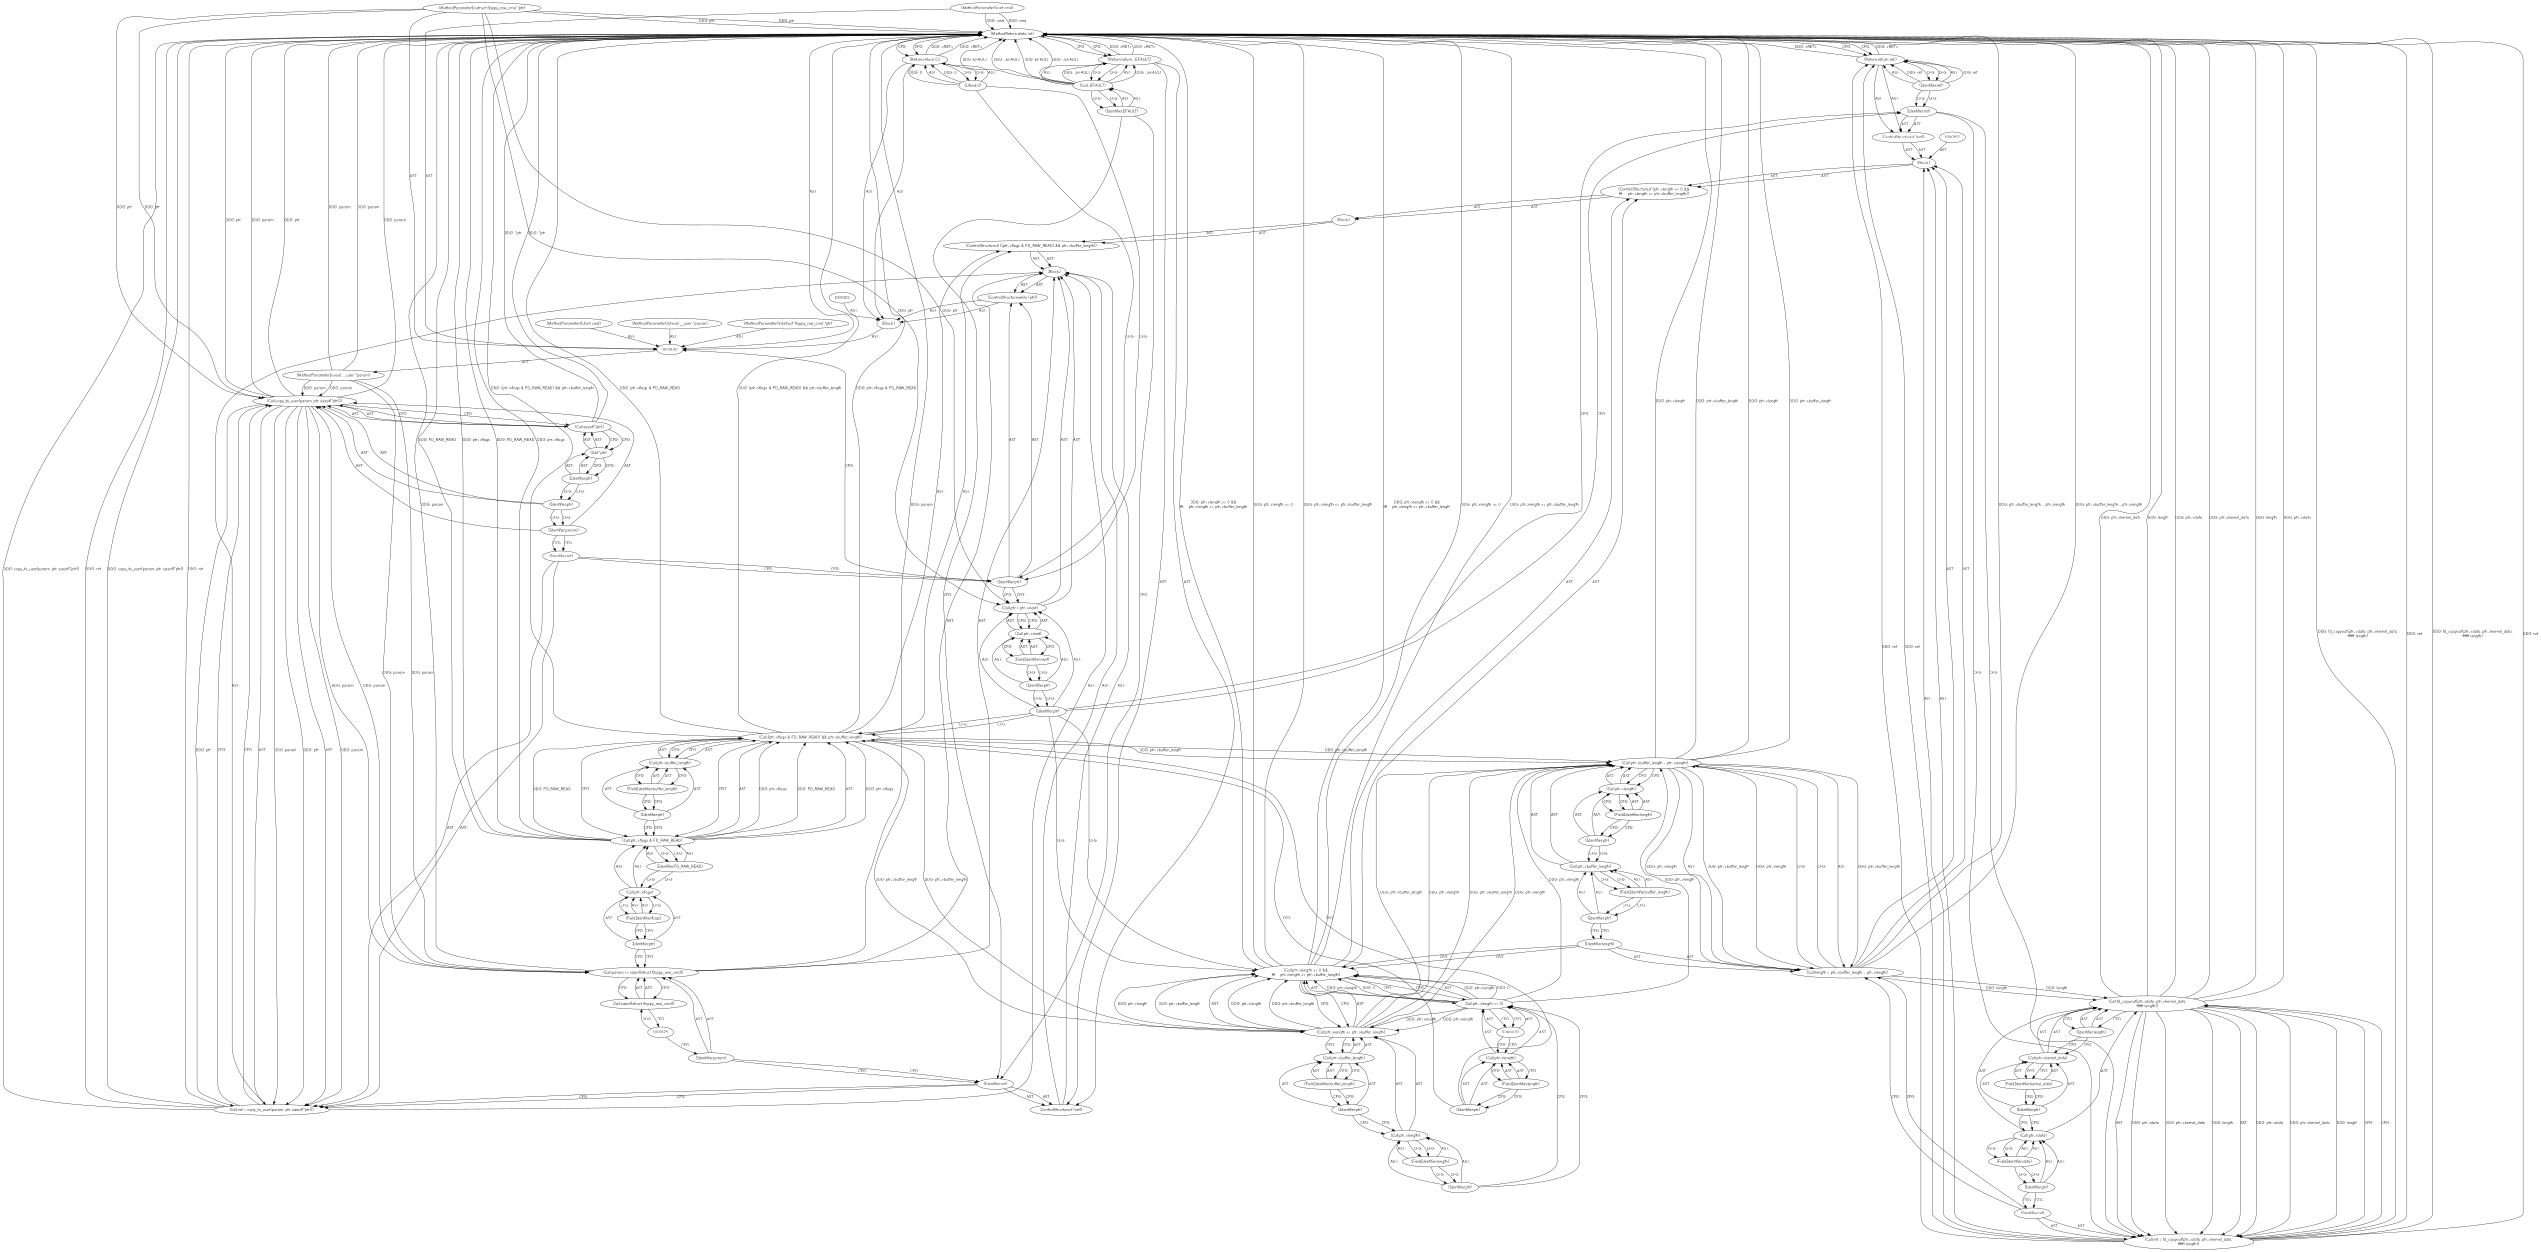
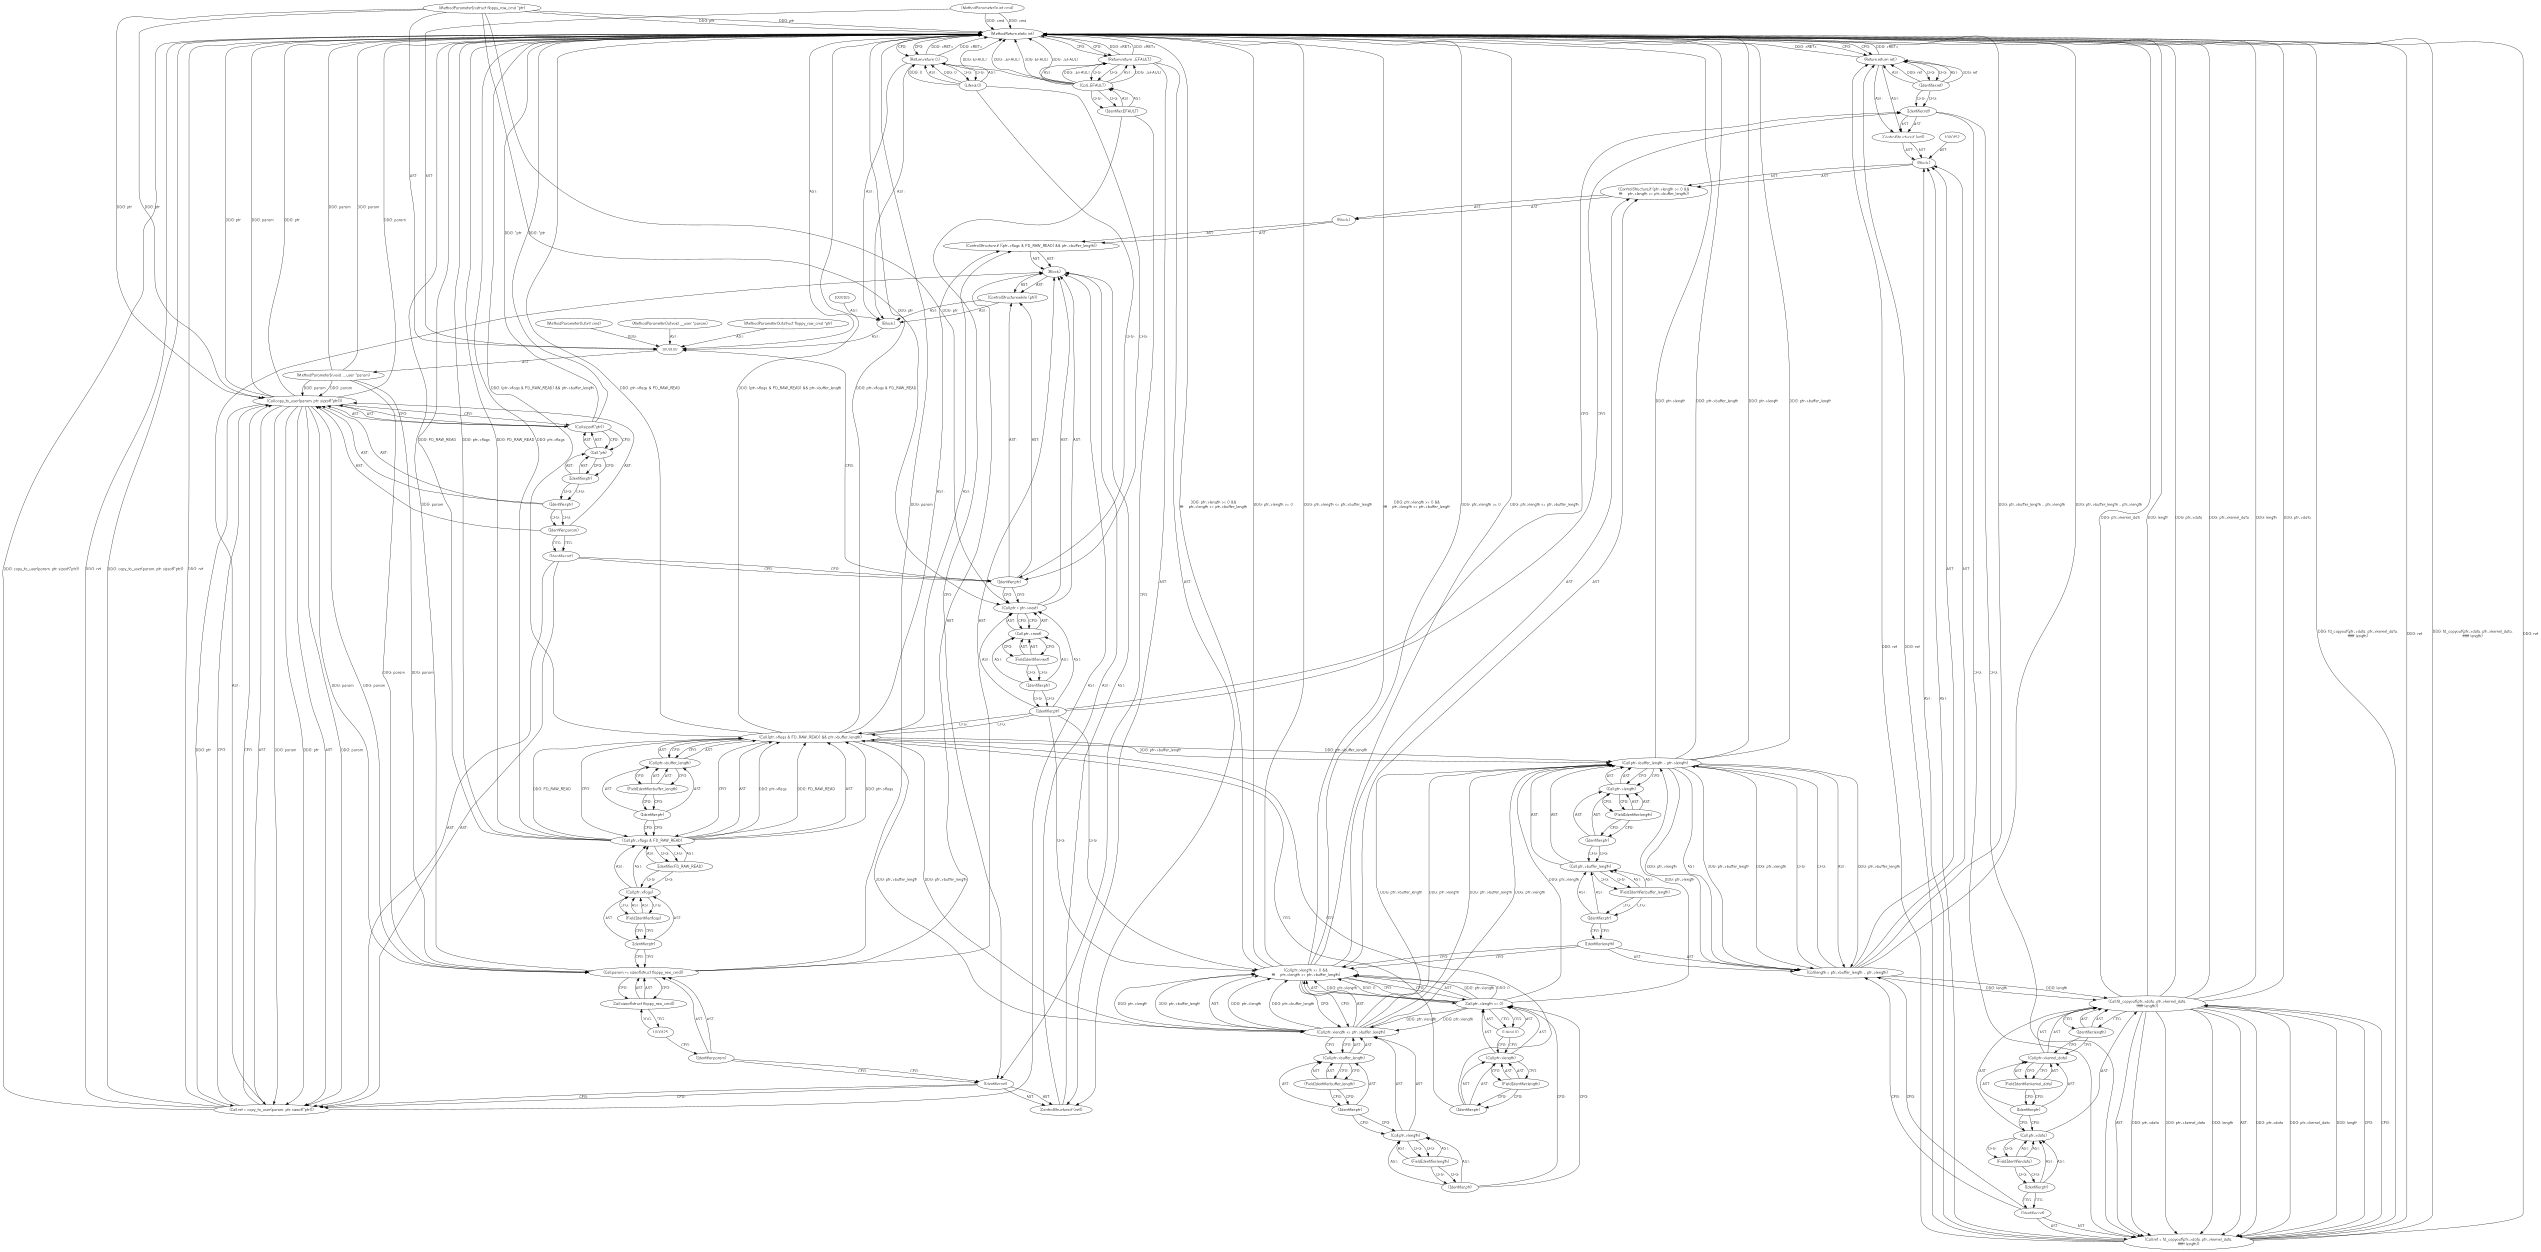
(632, 337) -> (633, 337)
